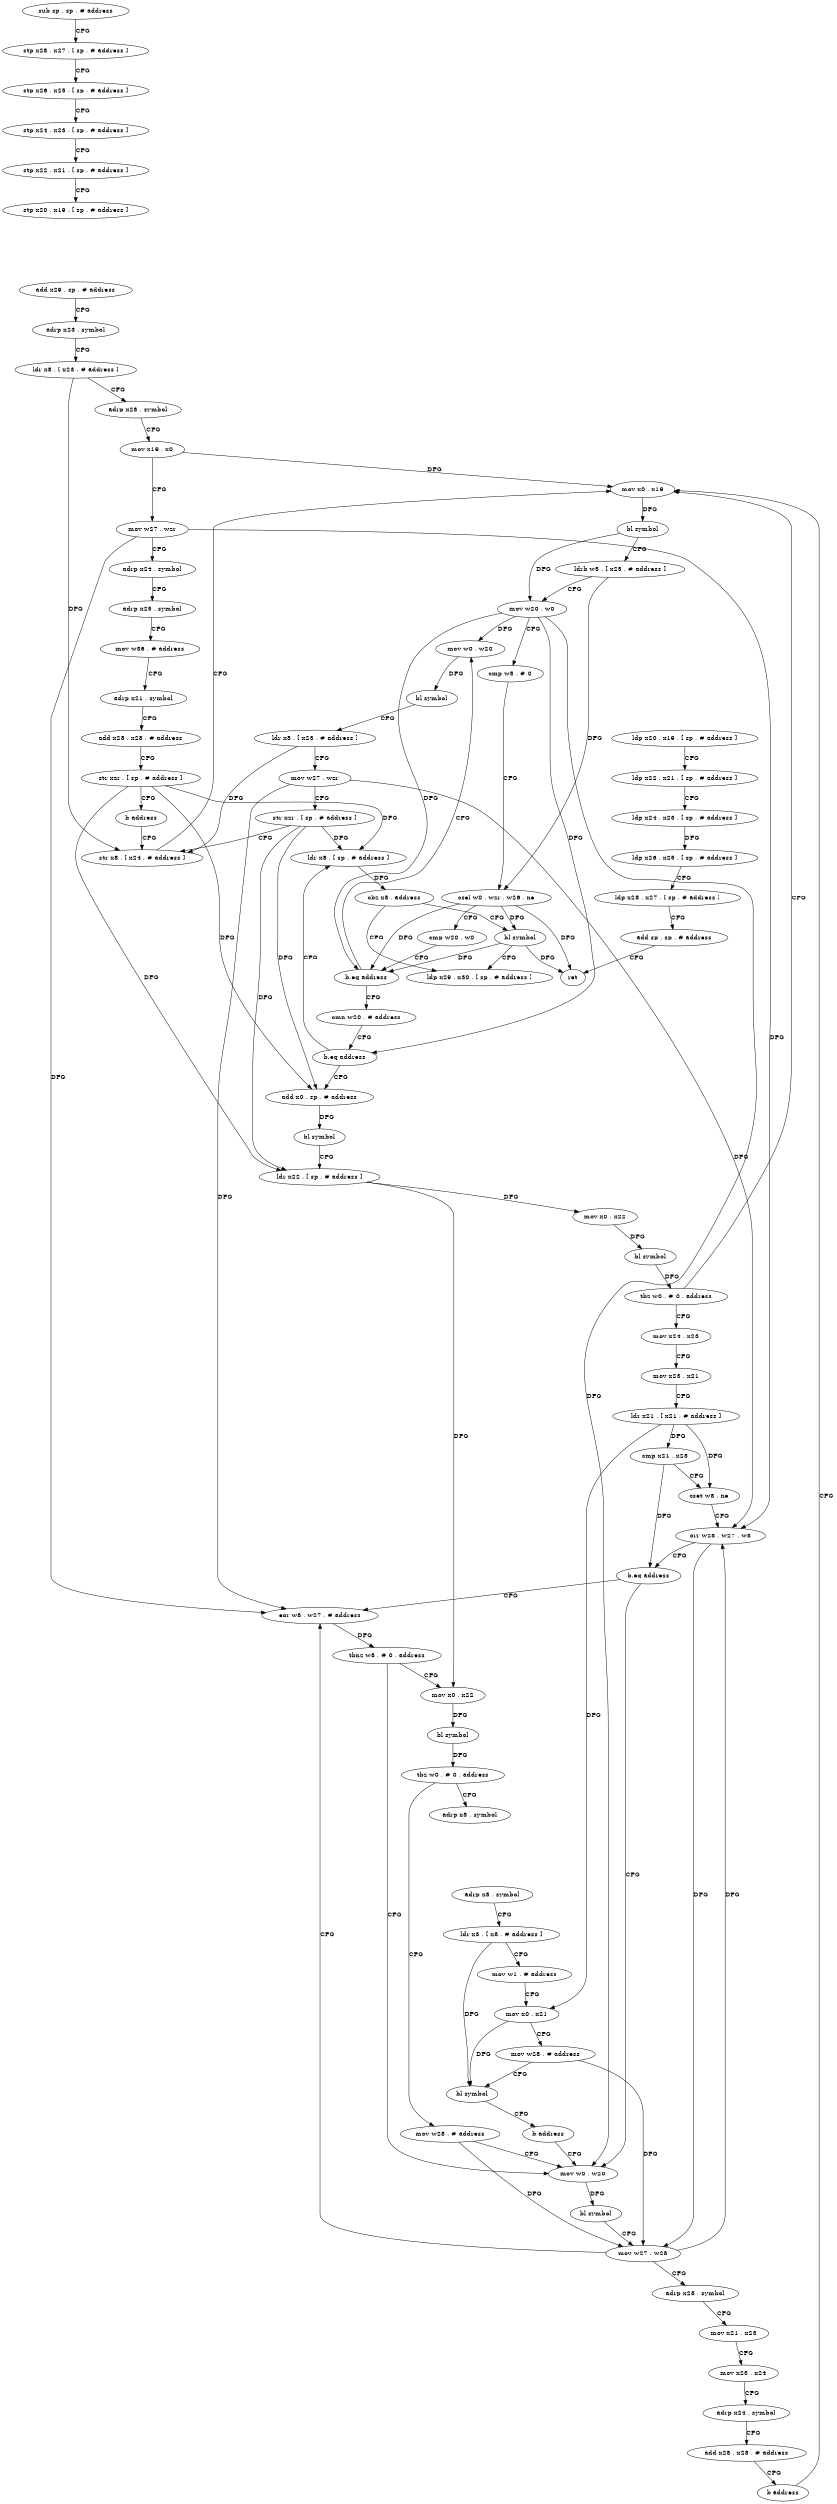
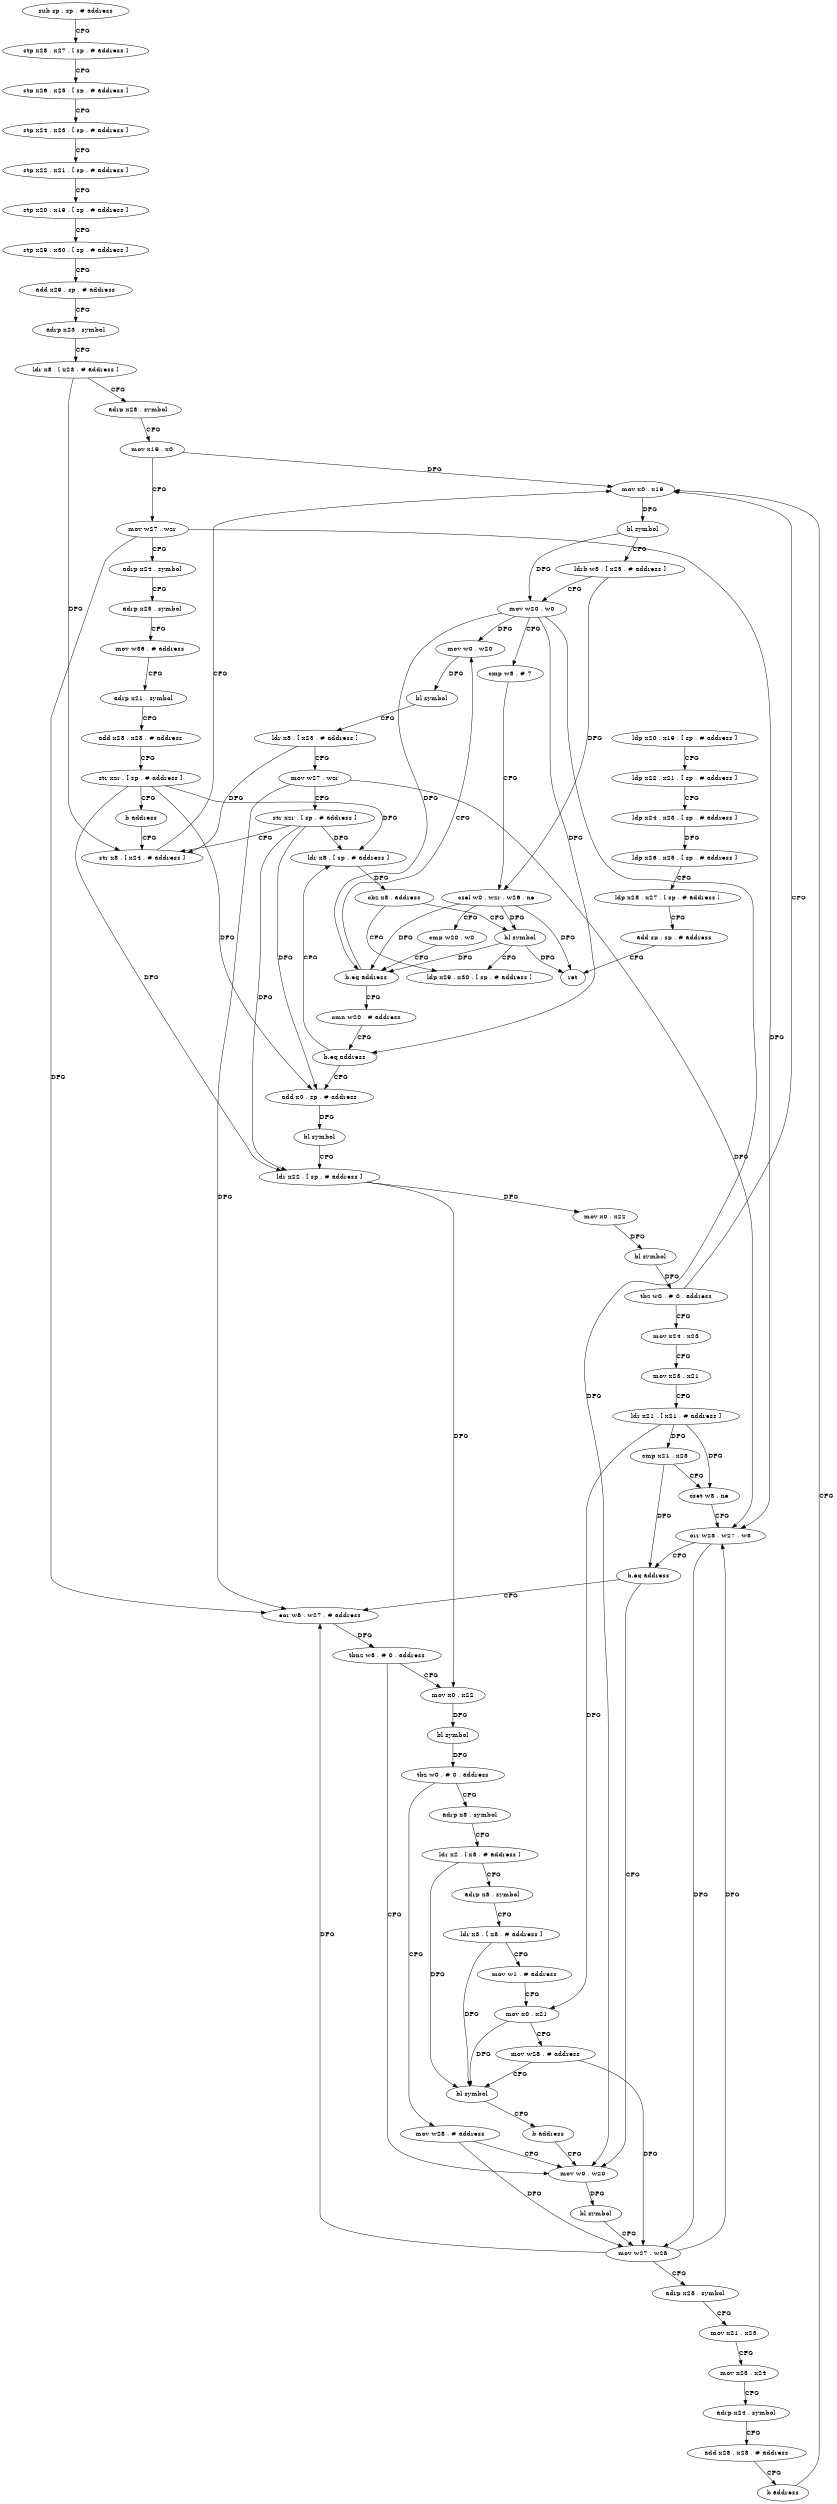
none -> (76, 250)
(510, 674) -> (510, 674)
none -> (480, 1855)
(328, 1935) -> (328, 1935)
